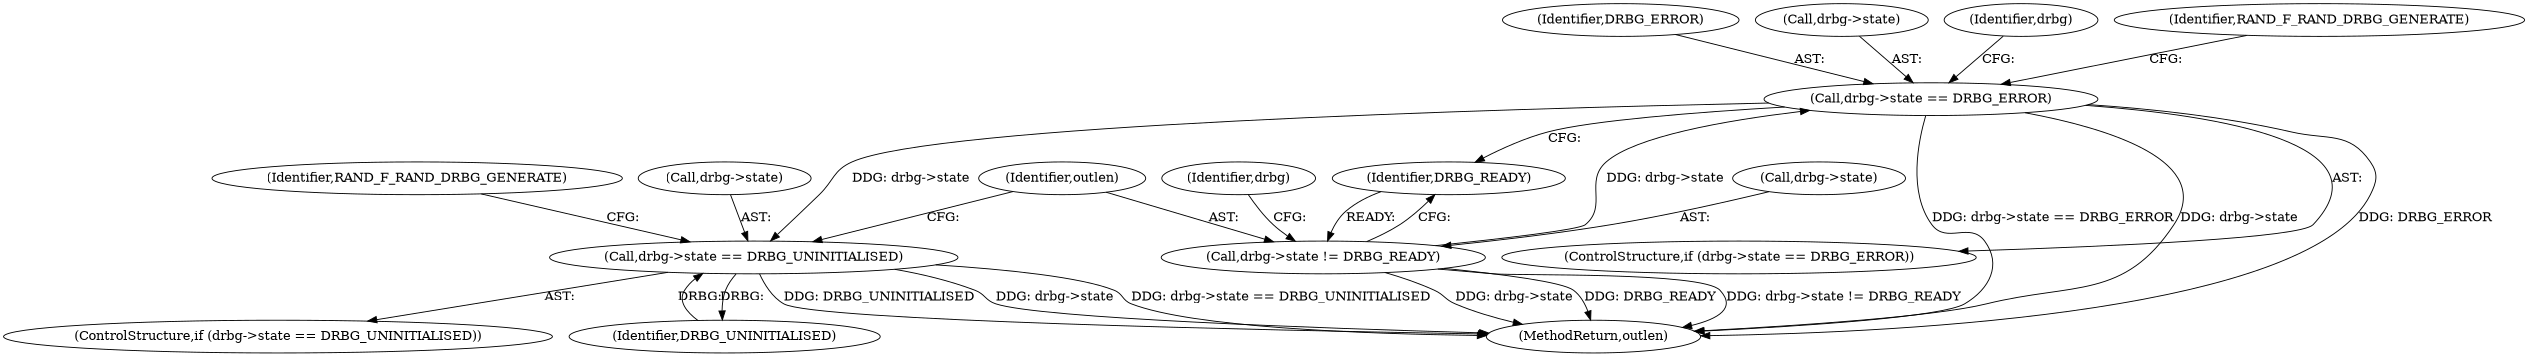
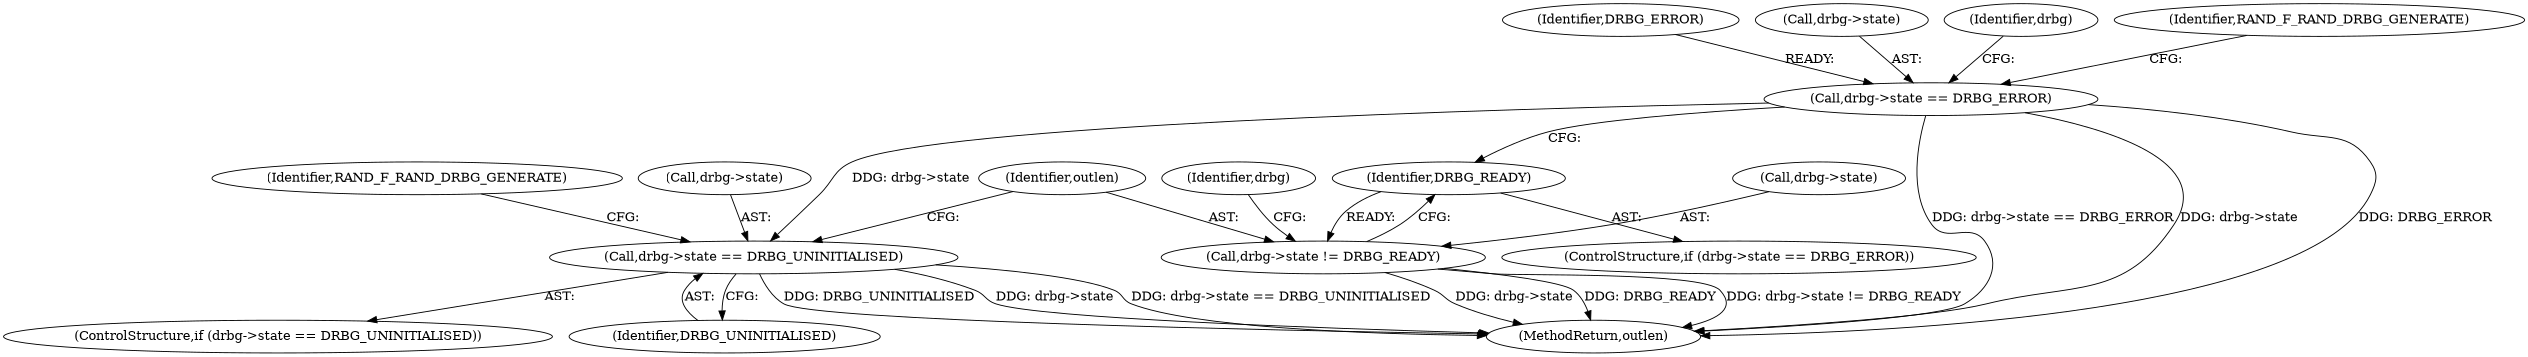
(1812, 60) -> (1812, 60)
(1600, 169) -> none
(2298, 230) -> (1587, 216)
(702, 297) -> (702, 297)
(744, 297) -> (744, 297)
